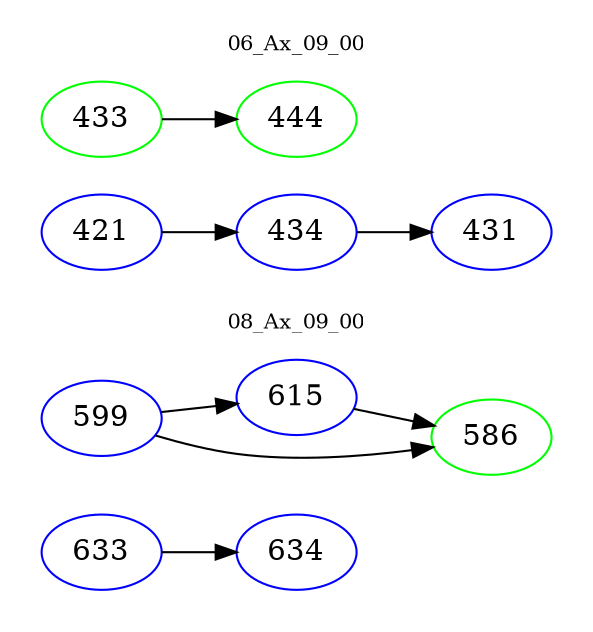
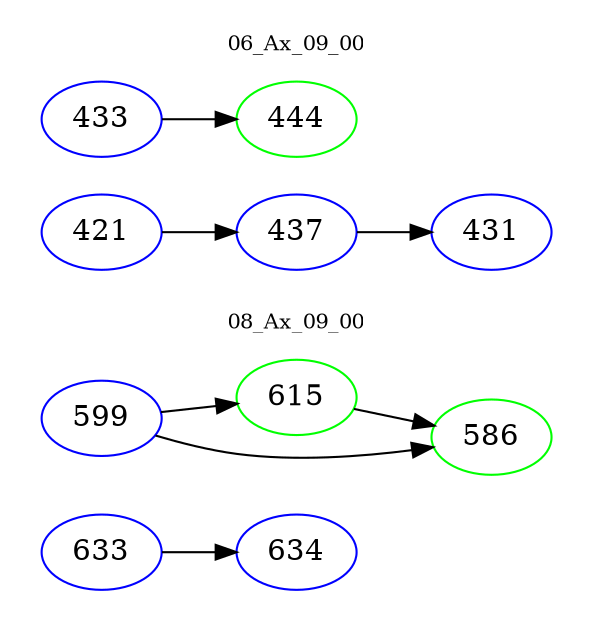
(102, 119) -> (102, 119)
(297, 232) -> (297, 232)
(297, 397) -> (297, 397)
